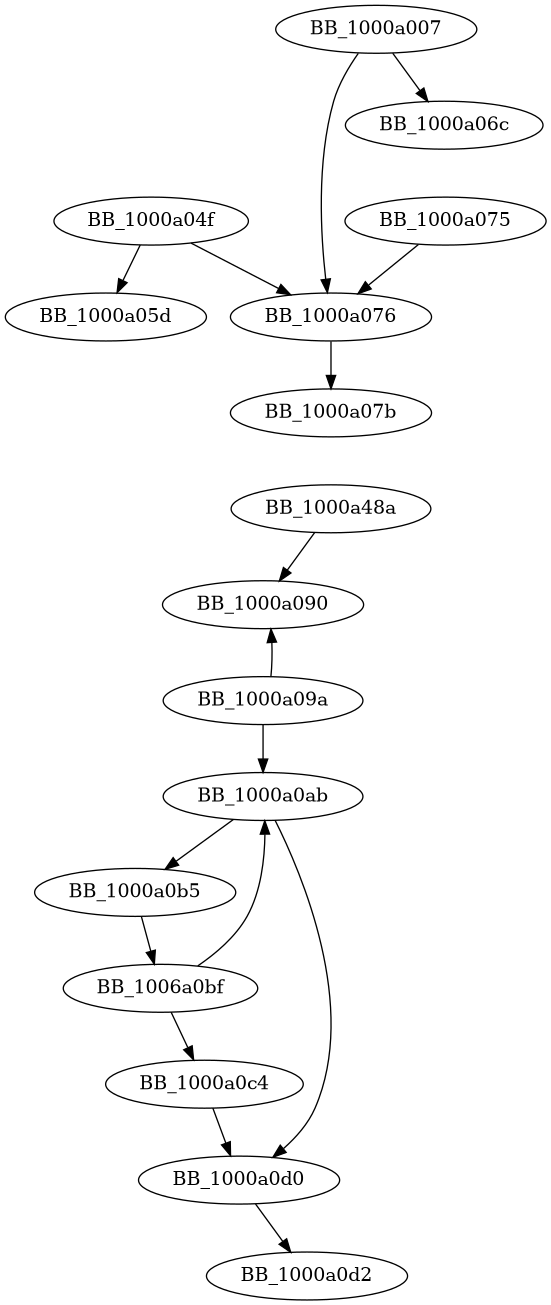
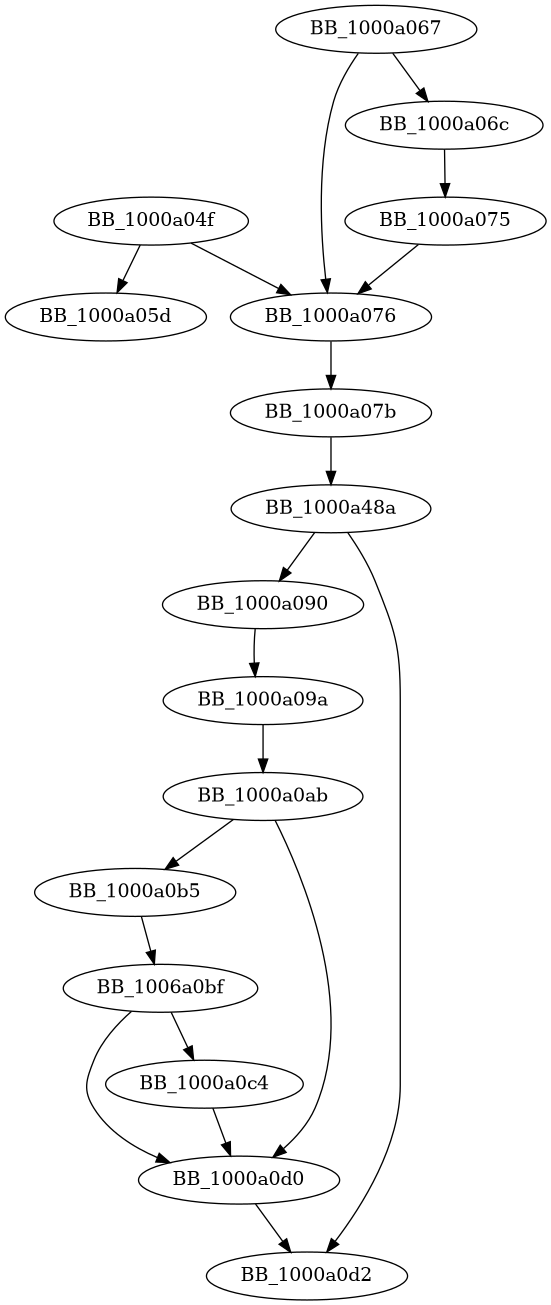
(376, 29) -> (376, 29)
none -> (445, 167)
none -> (331, 454)
(272, 659) -> (254, 646)
none -> (400, 889)
(250, 910) -> (88, 1094)
